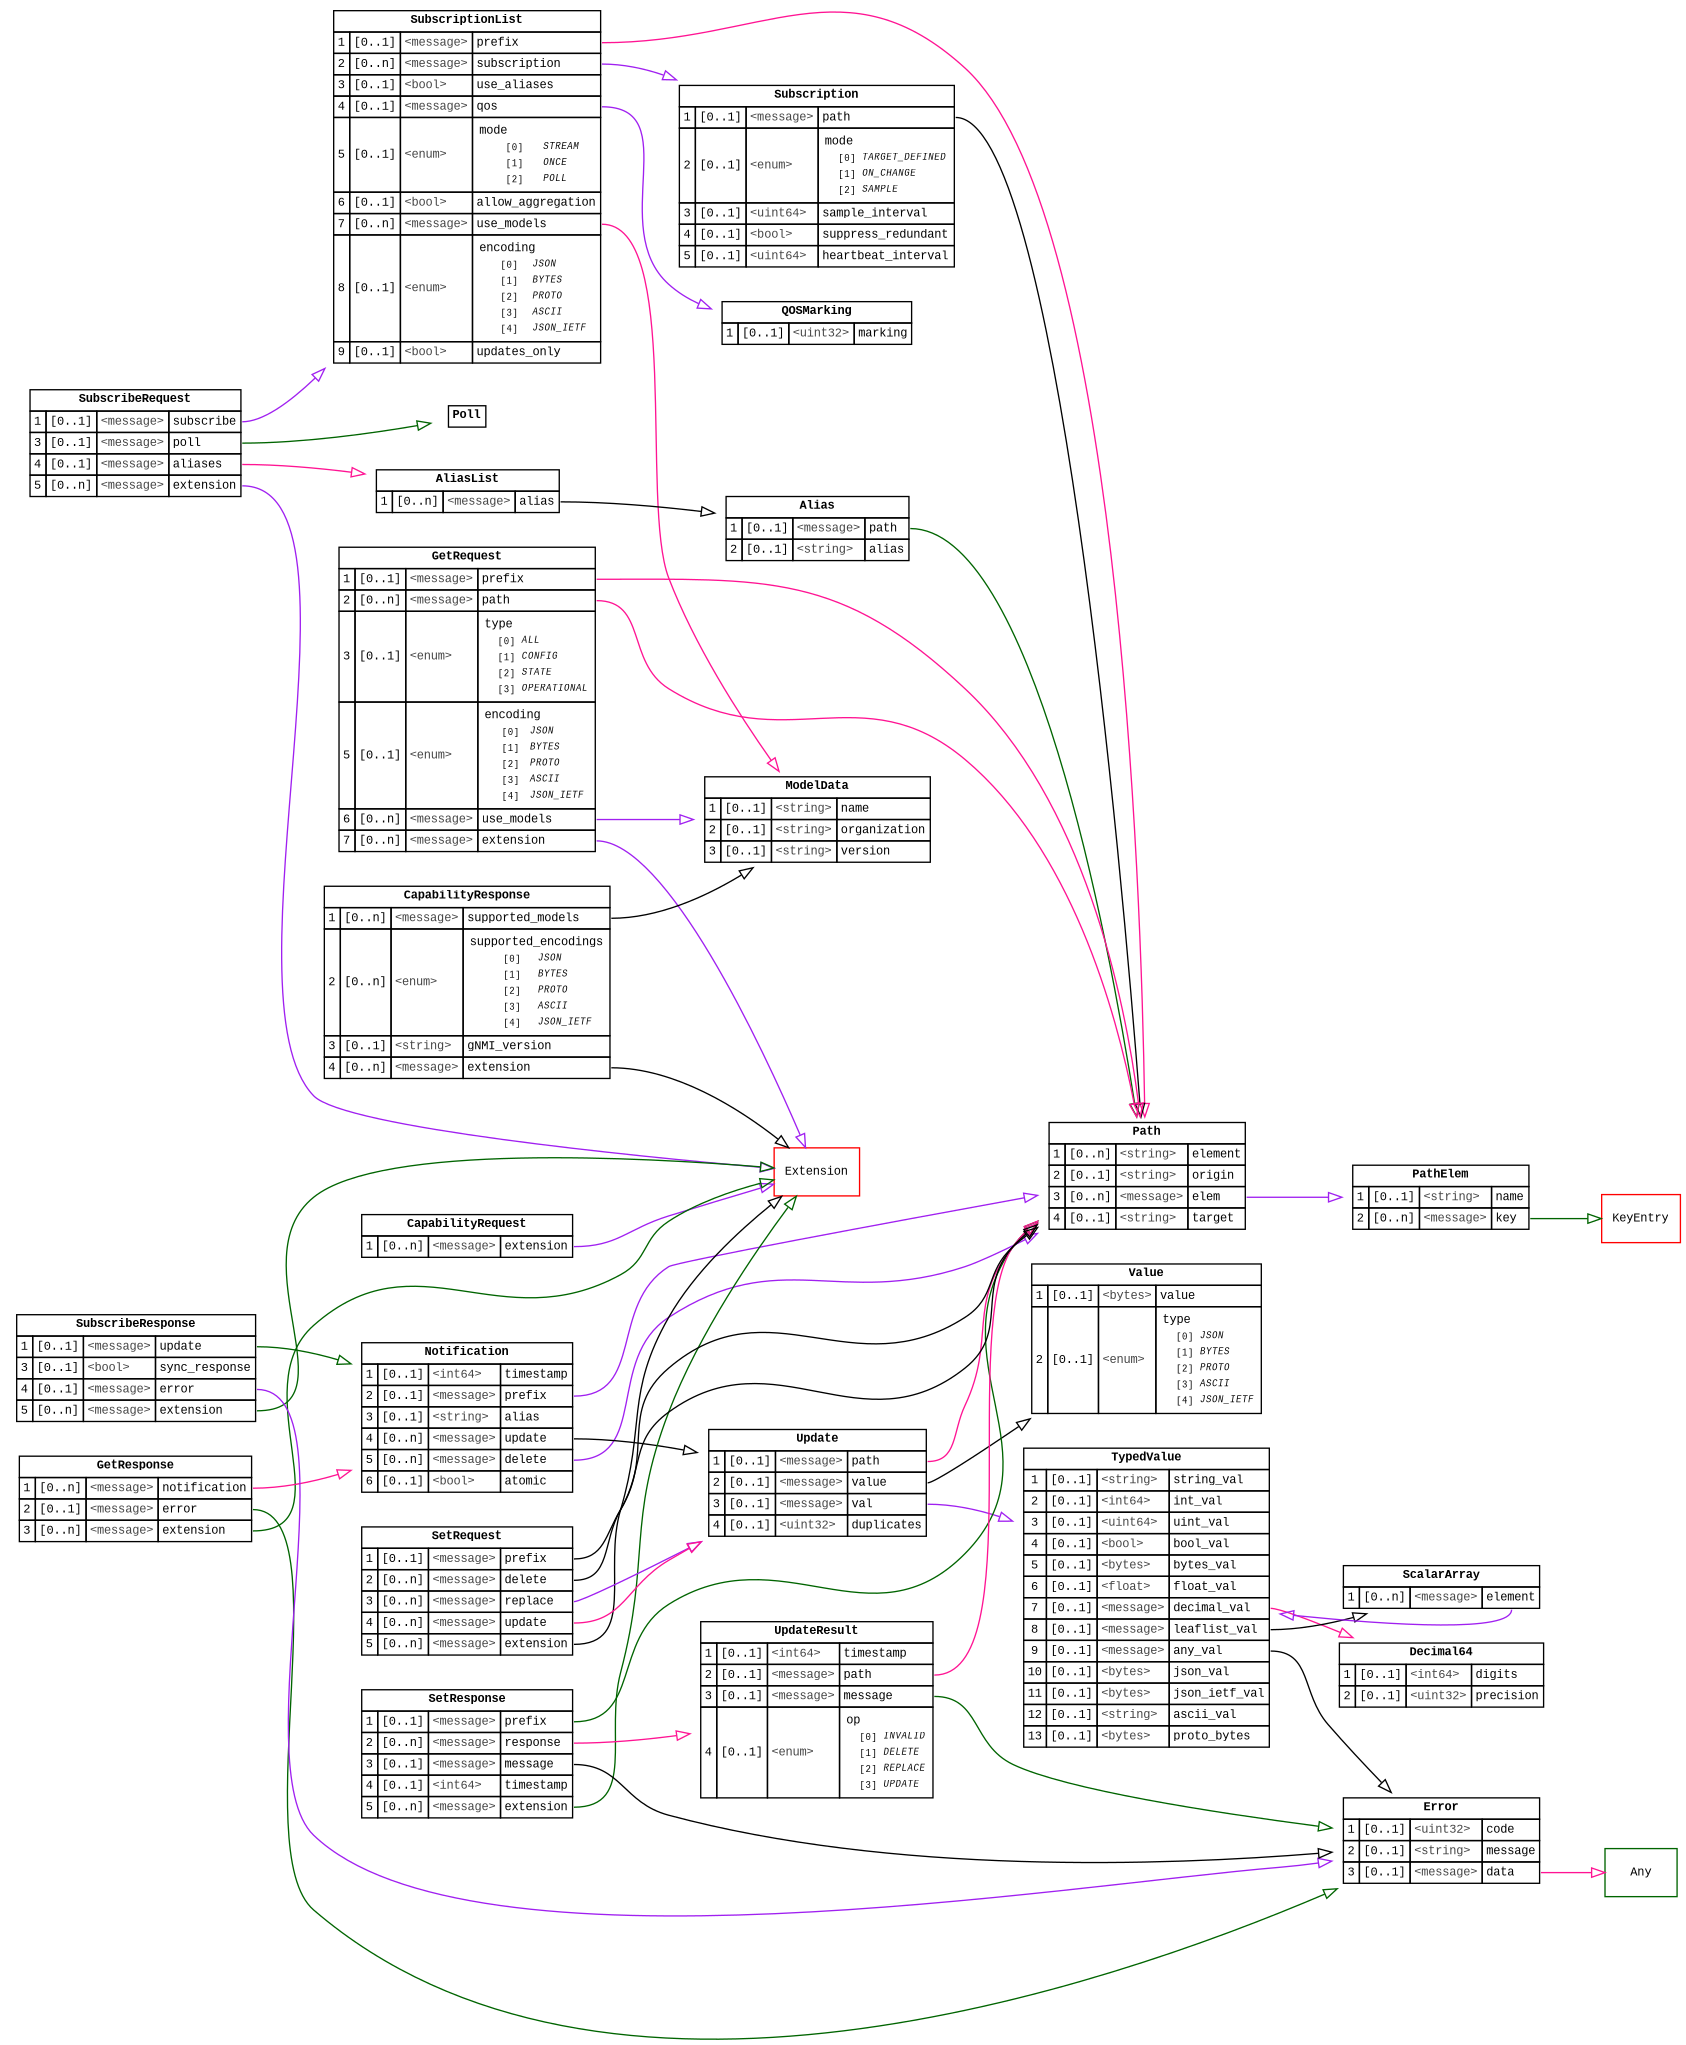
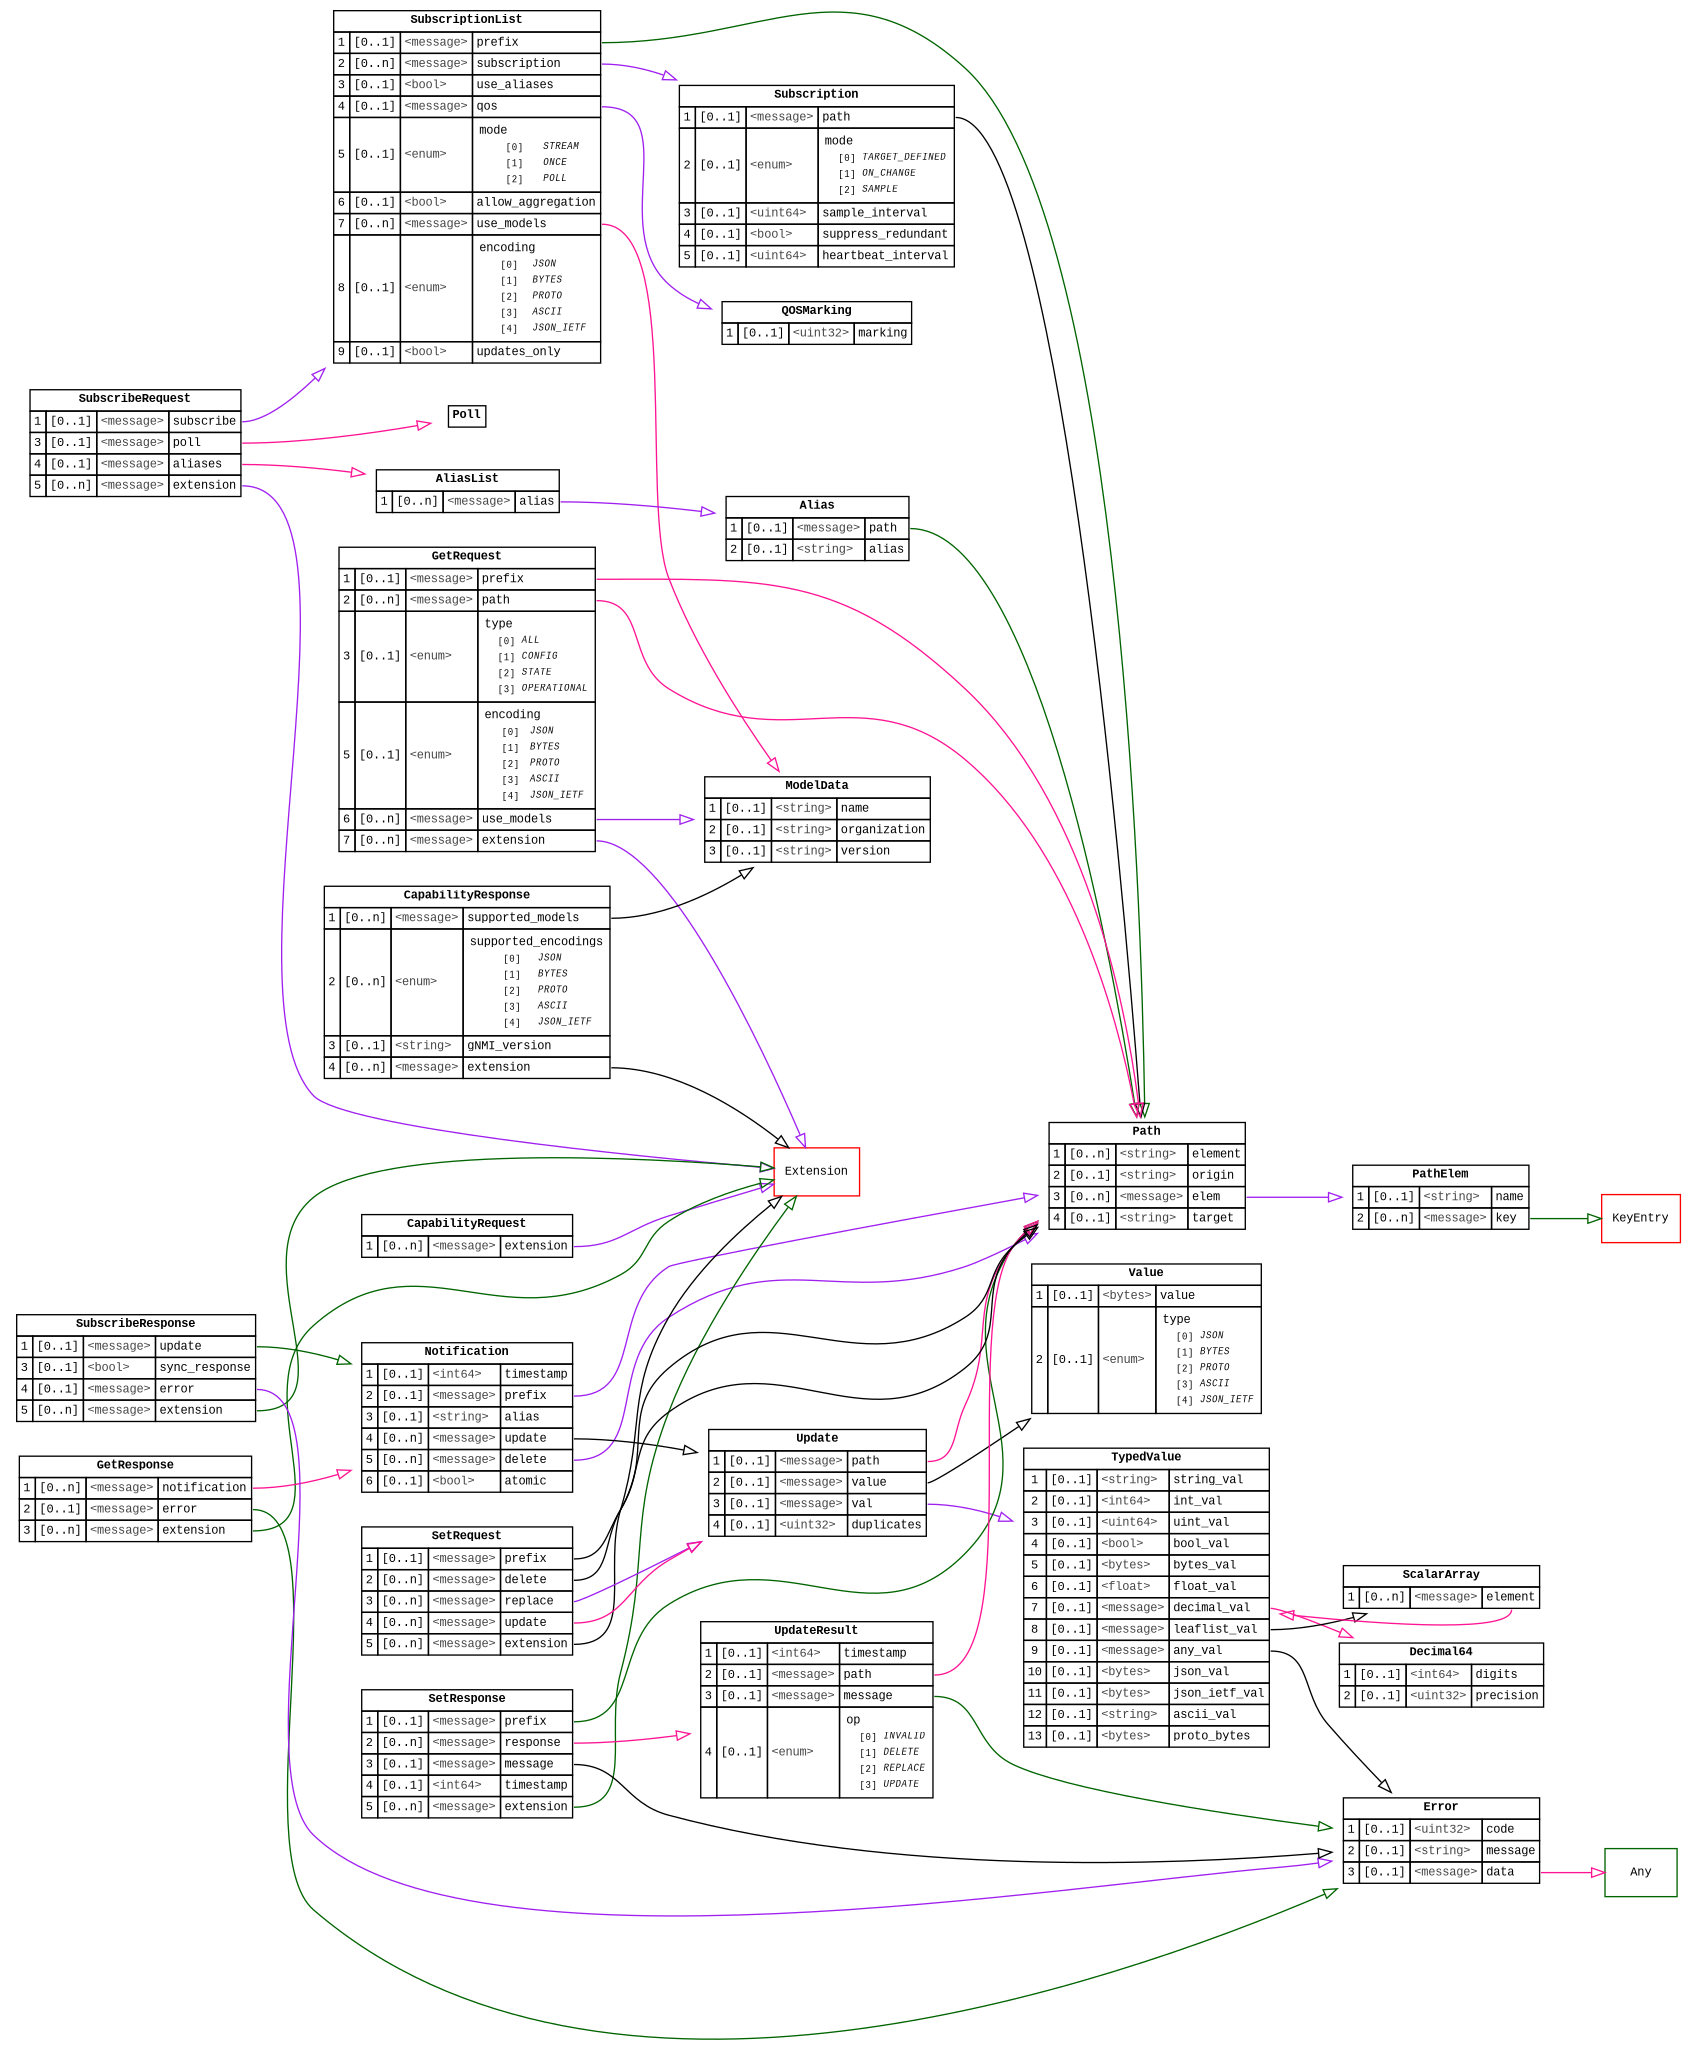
(1085, 384) -> (1085, 384)
(330, 438) -> (330, 438)
(631, 505) -> (631, 505)
(1405, 1624) -> (1405, 1624)
